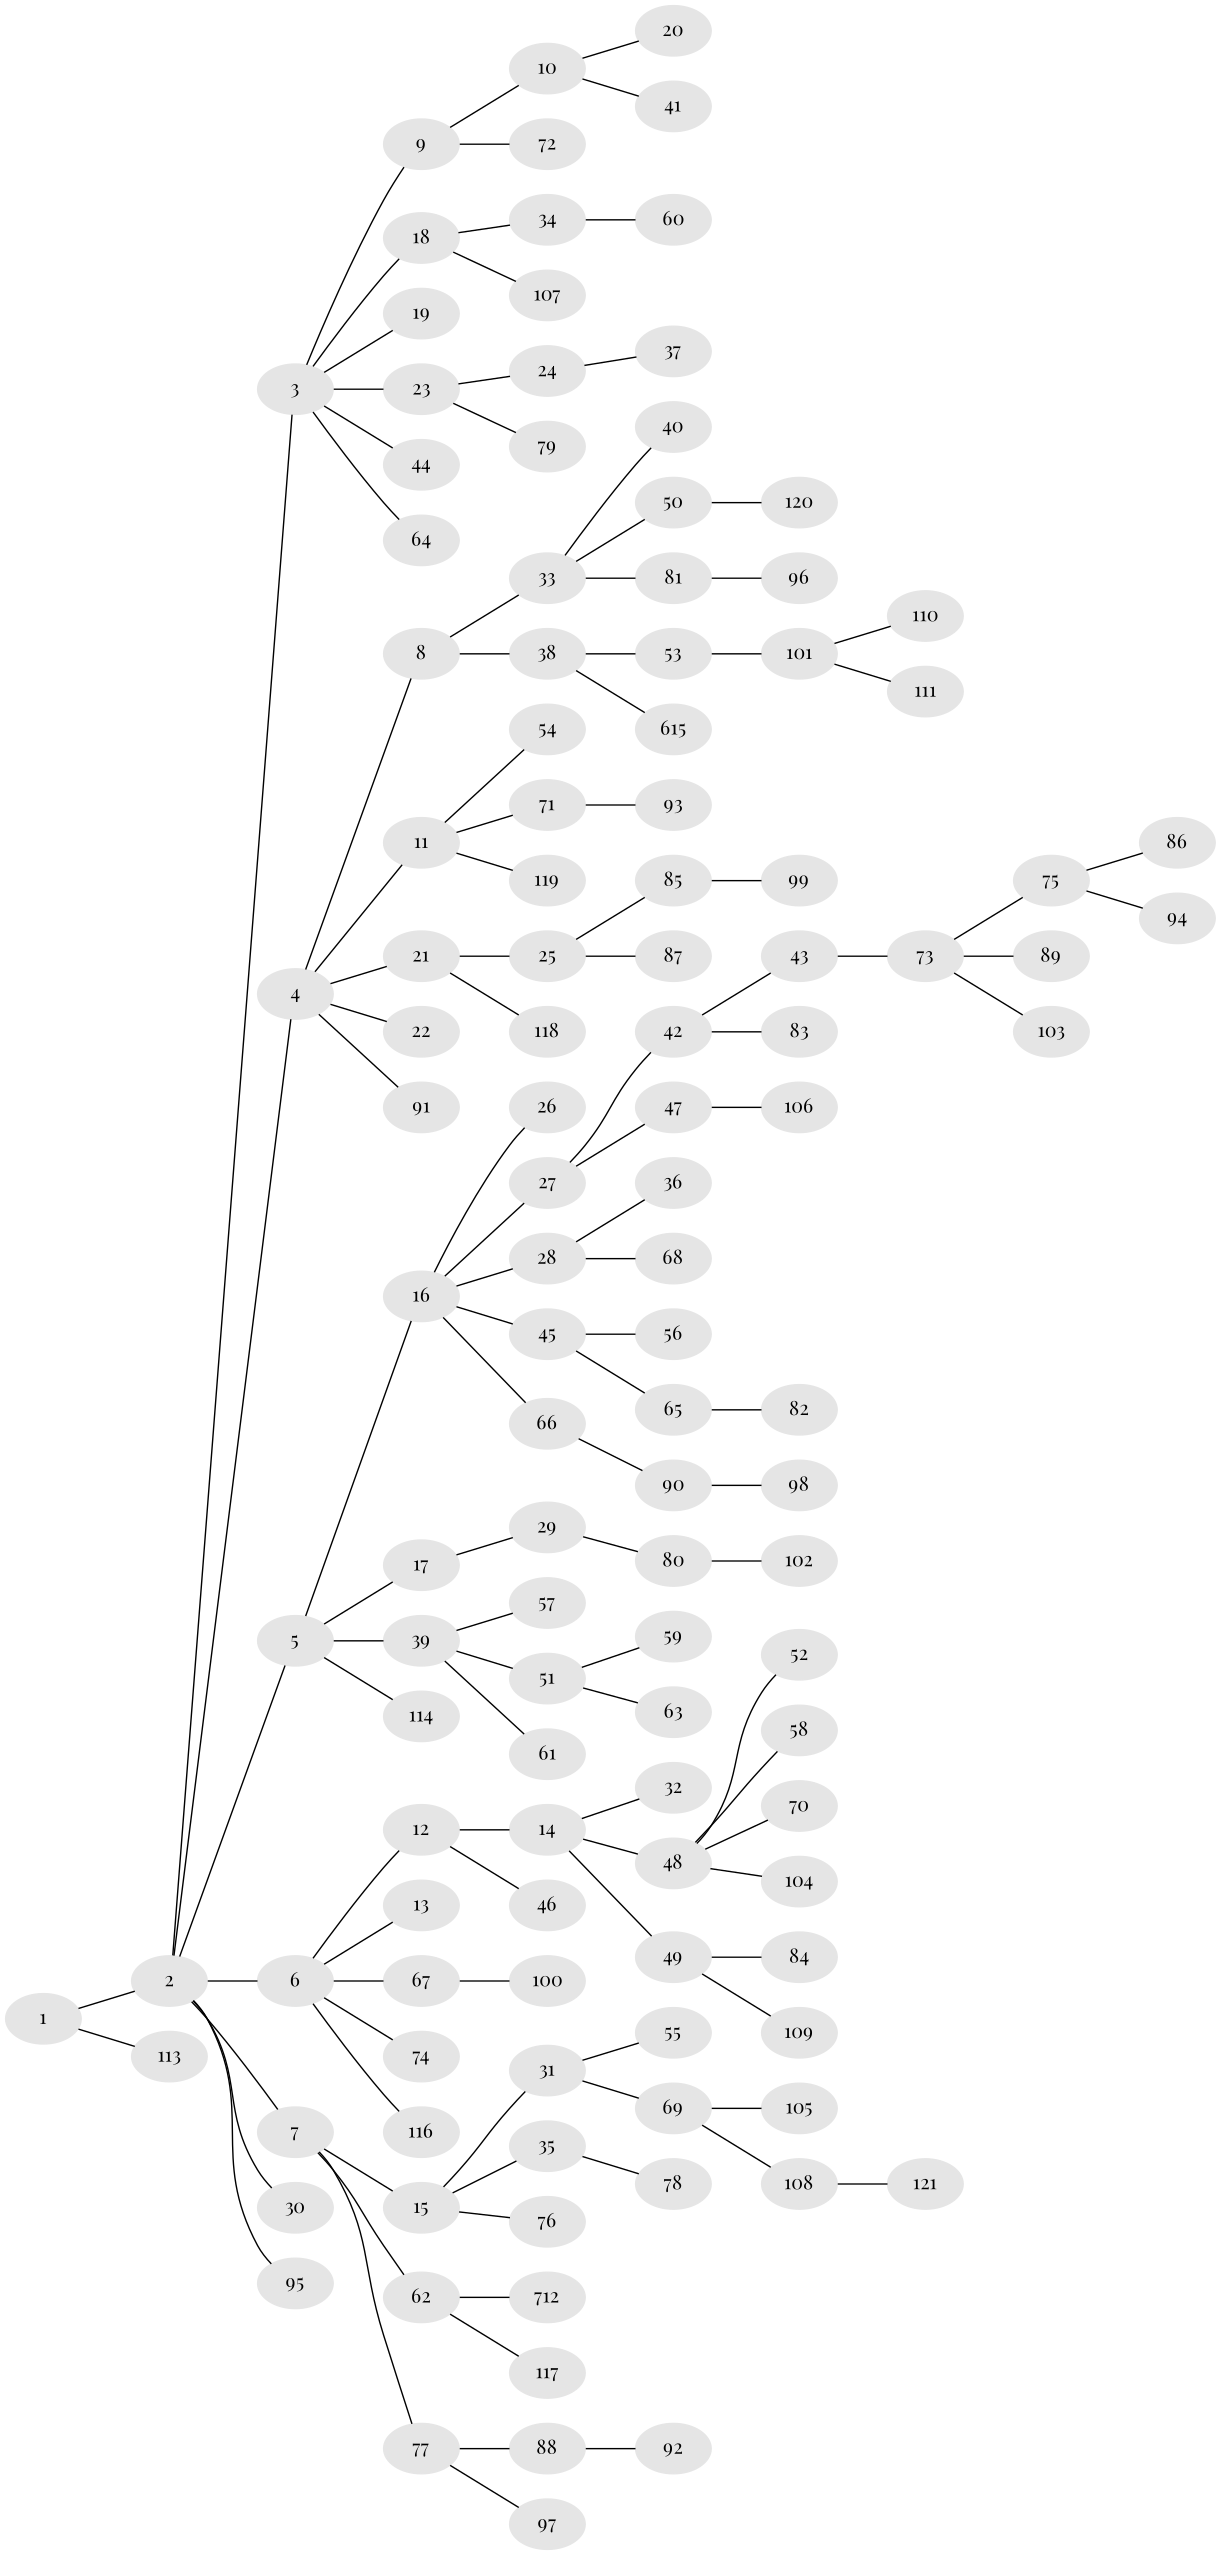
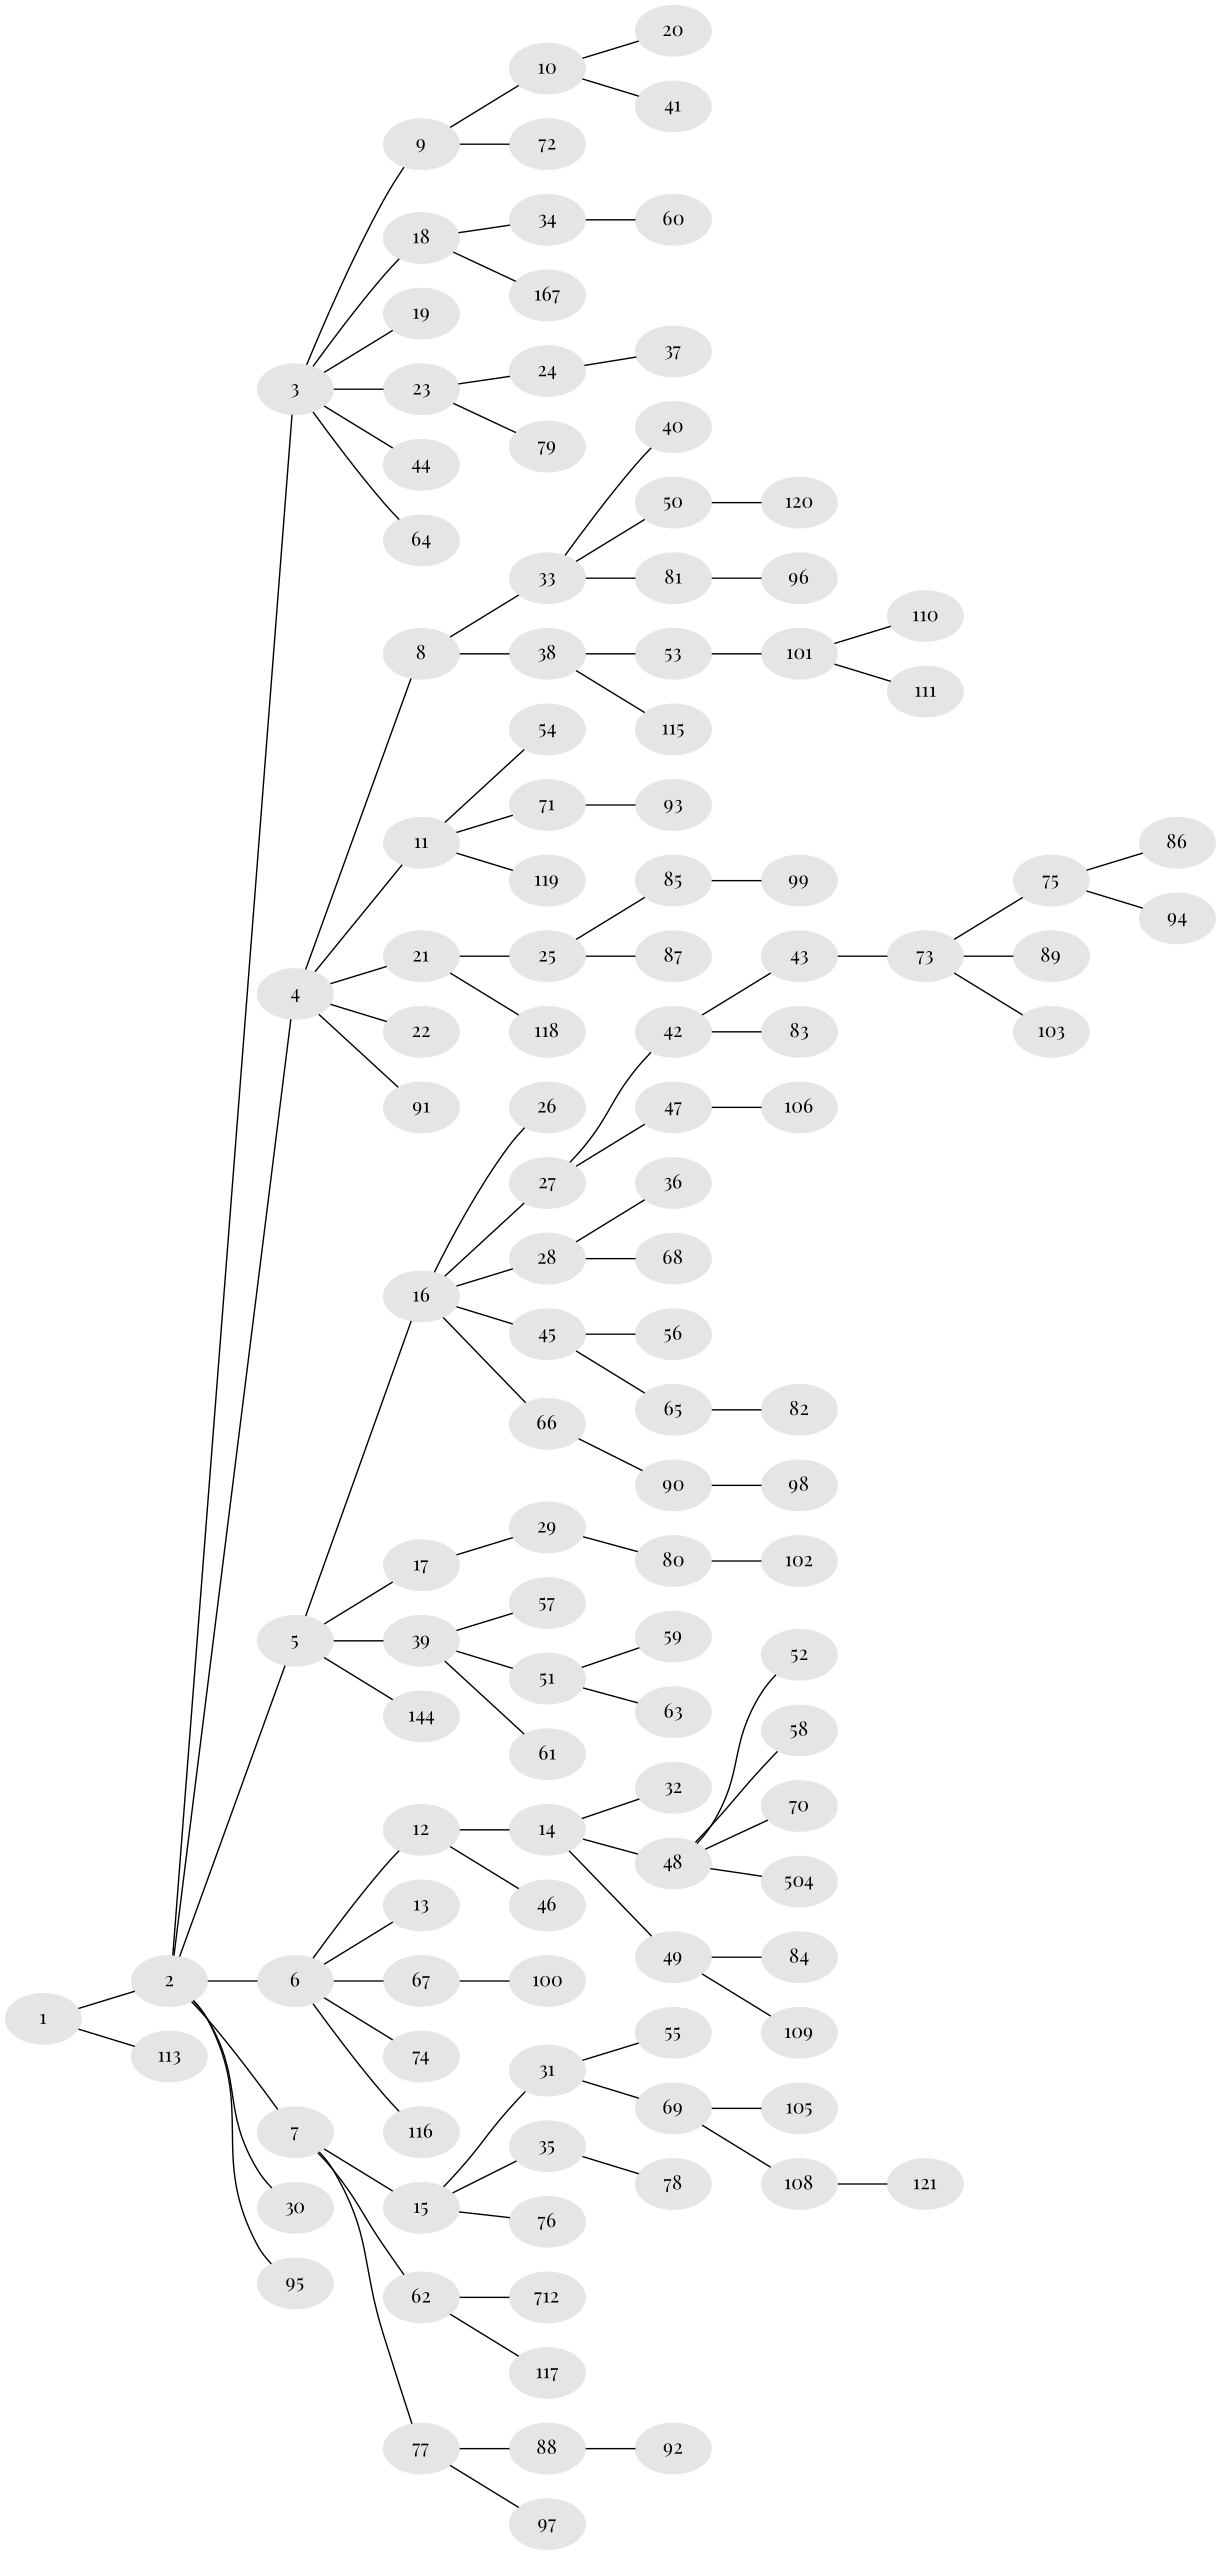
(547, 295) -> (547, 295)
(673, 729) -> (673, 729)
(421, 1716) -> (421, 1716)
(799, 1882) -> (799, 1882)
